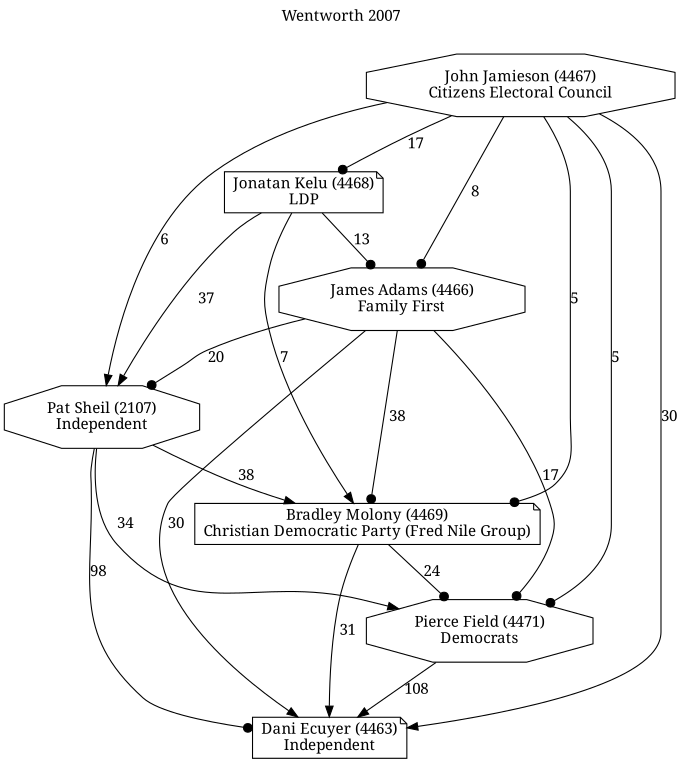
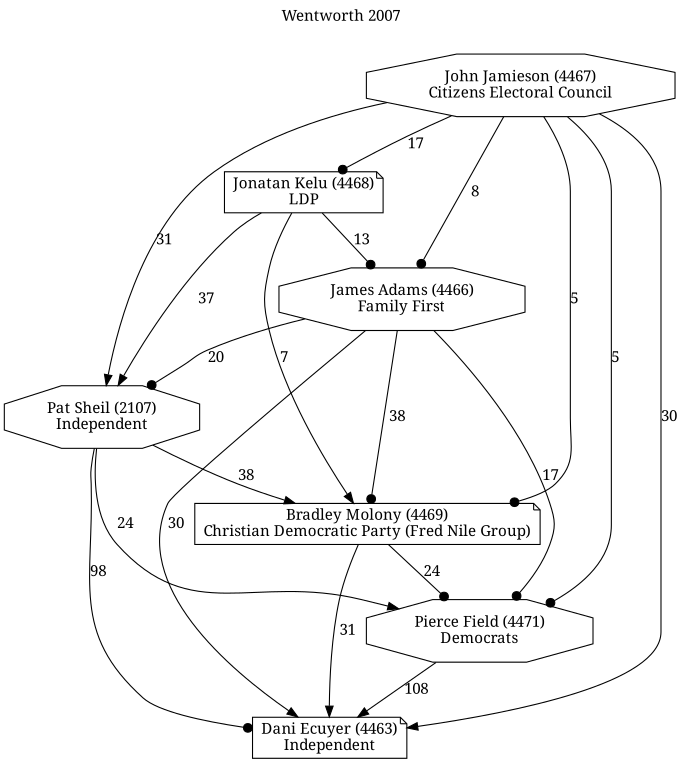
(165, 240) -> (165, 240)
(126, 524) -> (126, 524)
